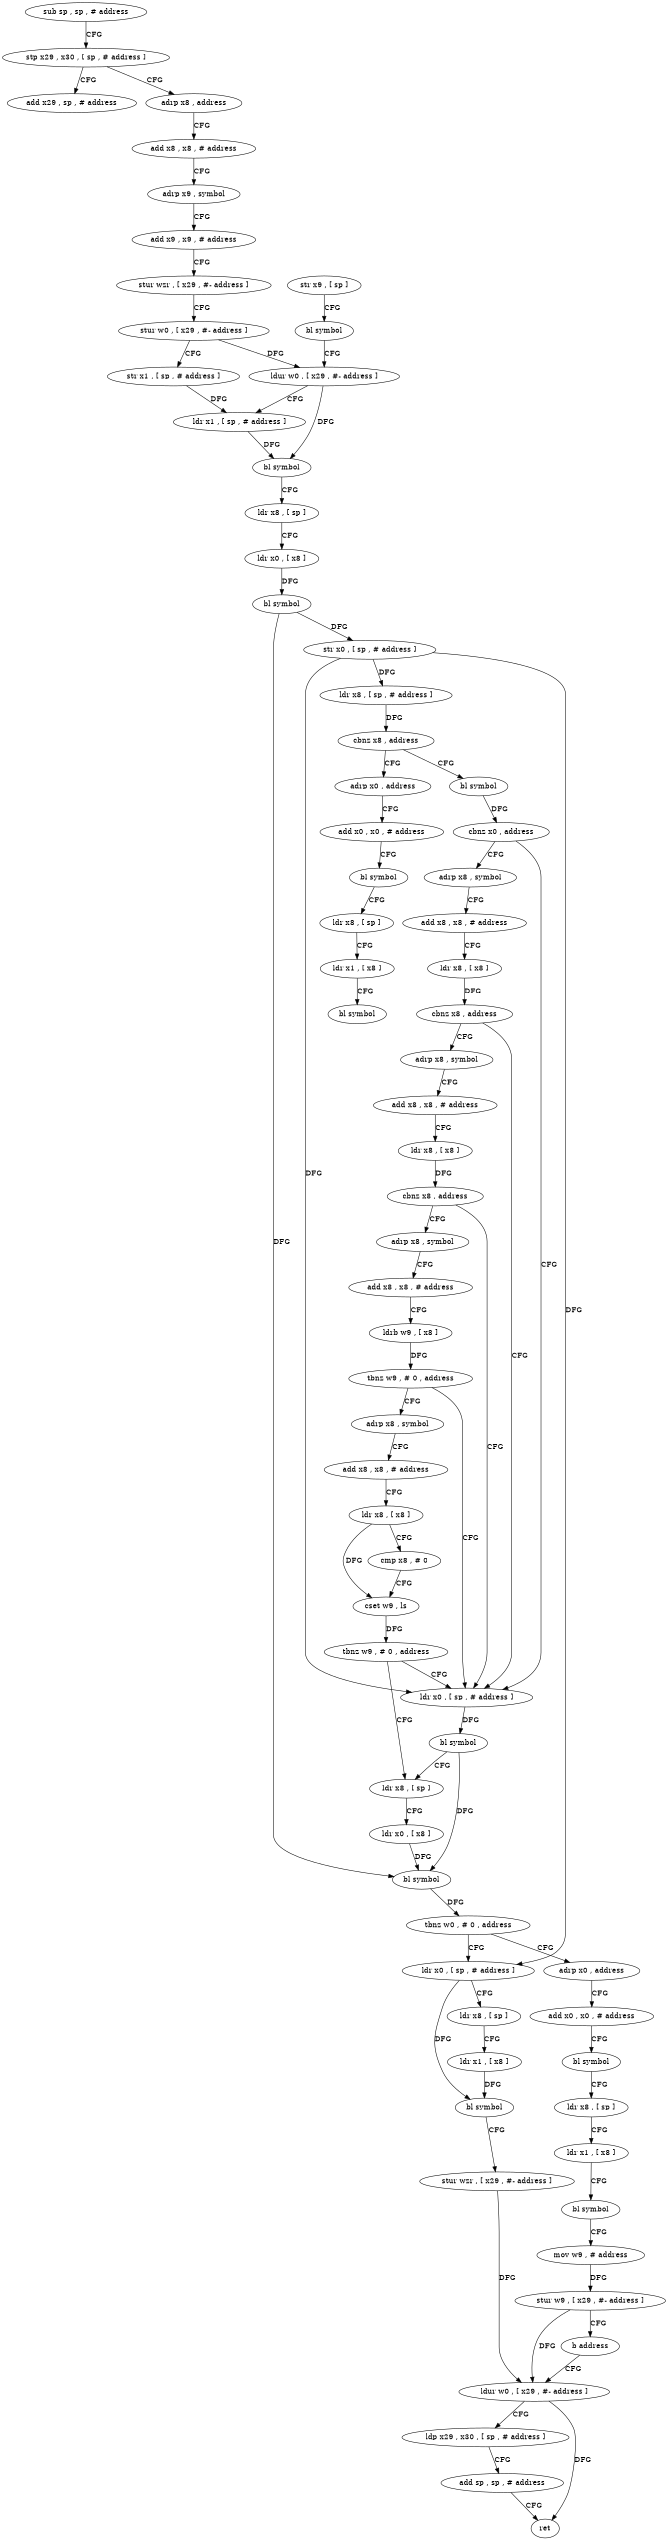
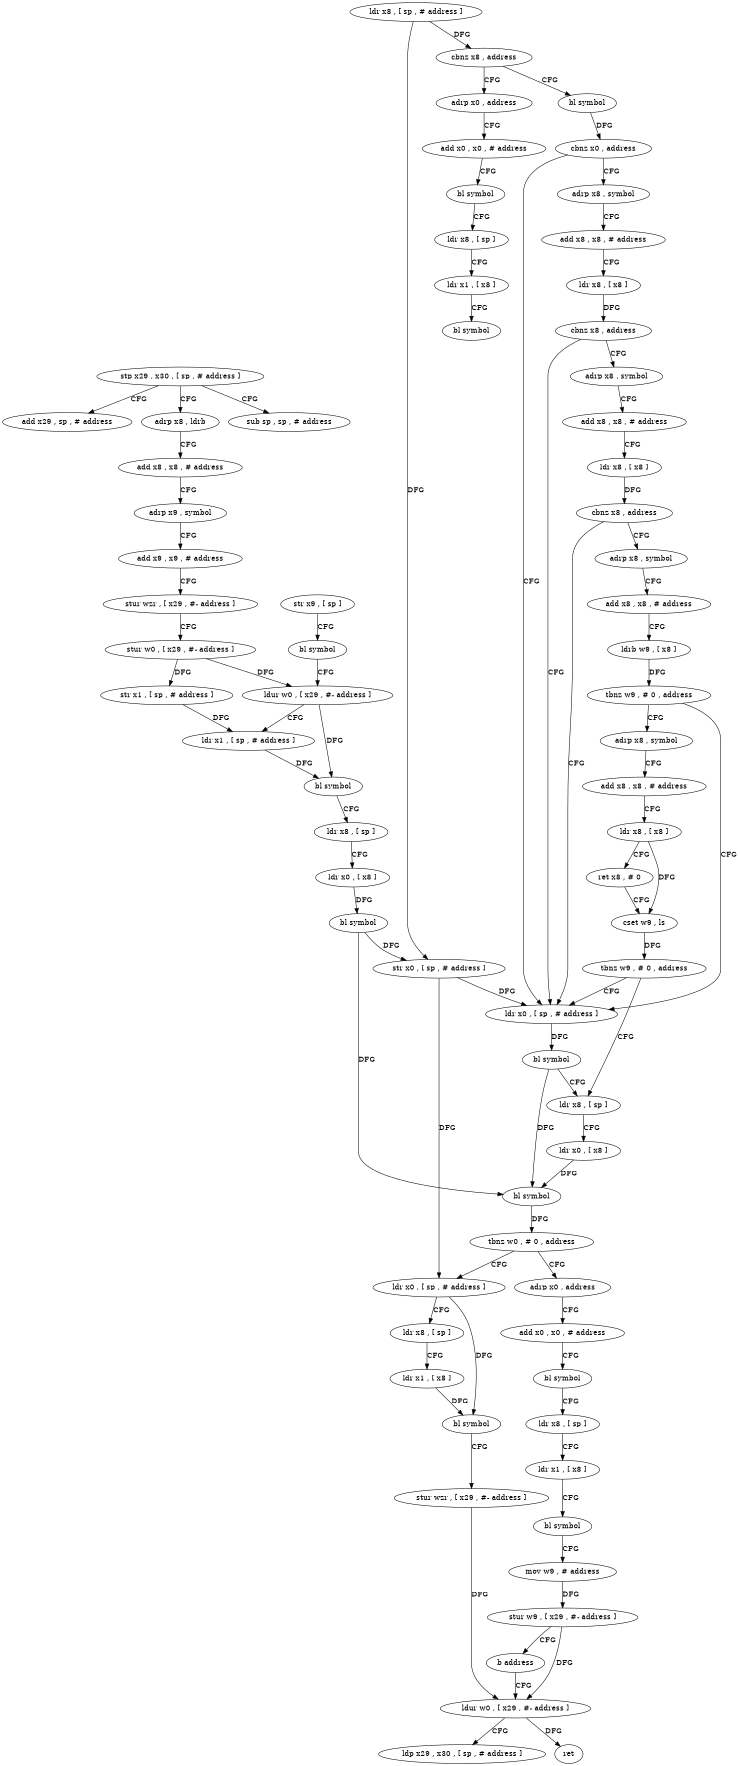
(86, 32) -> (233, 398)
(194, 103) -> (180, 422)
(193, 354) -> (183, 673)
(377, 670) -> (408, 491)
(404, 1561) -> (620, 878)
(502, 2483) -> none
